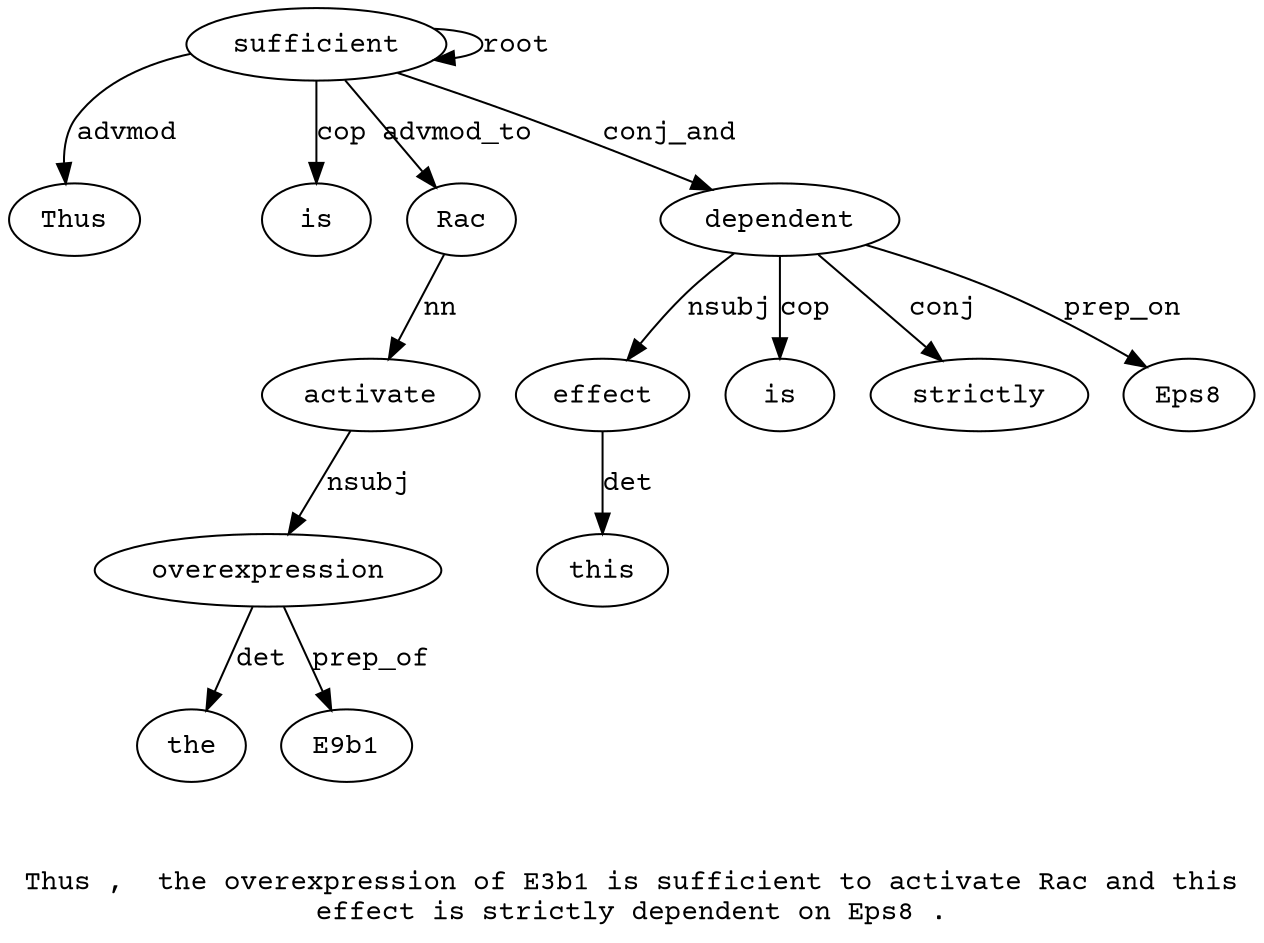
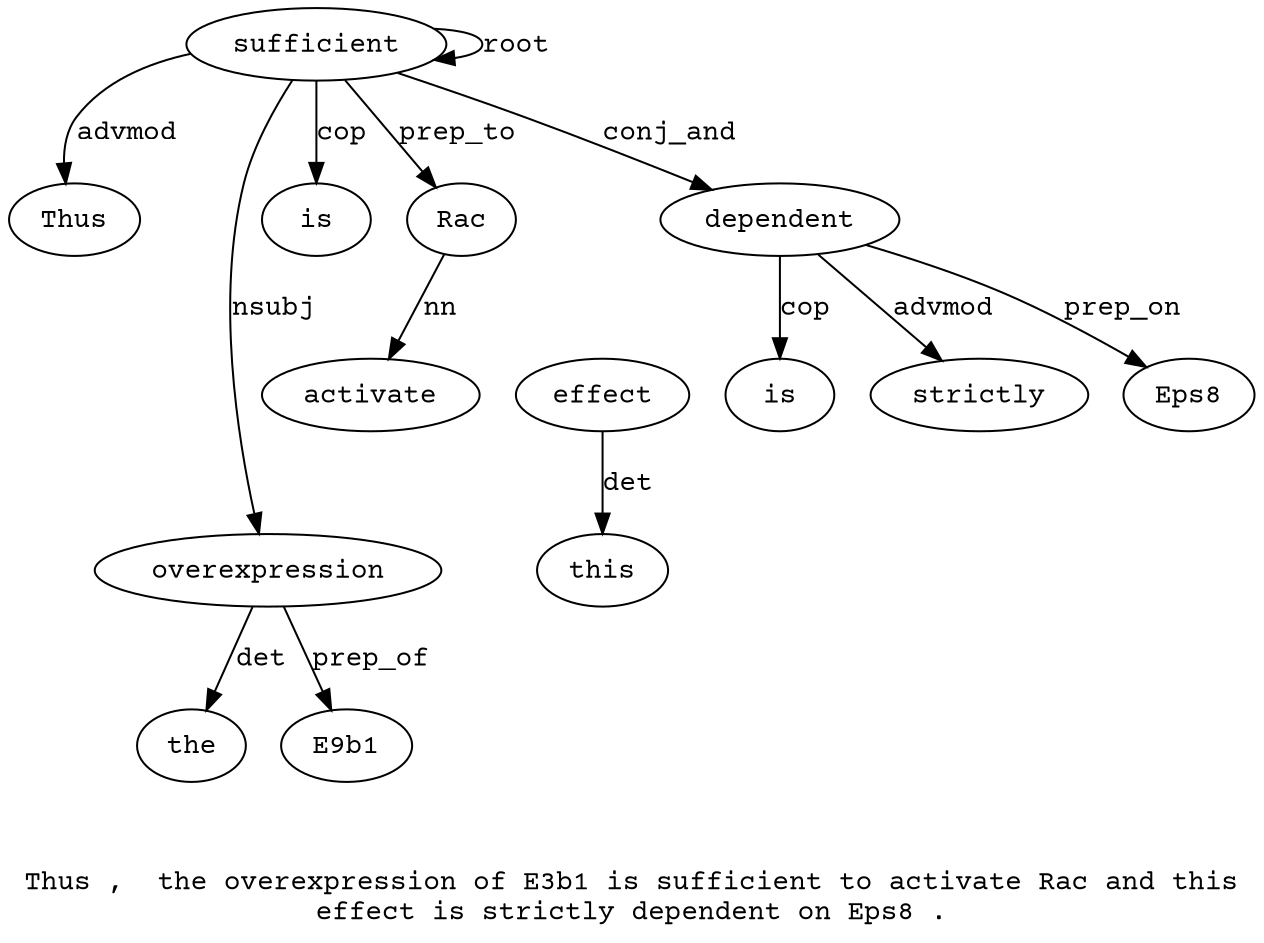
(457, 132) -> (457, 132)
(684, 295) -> none
(943, 307) -> (943, 307)
(325, 474) -> (231, 292)
